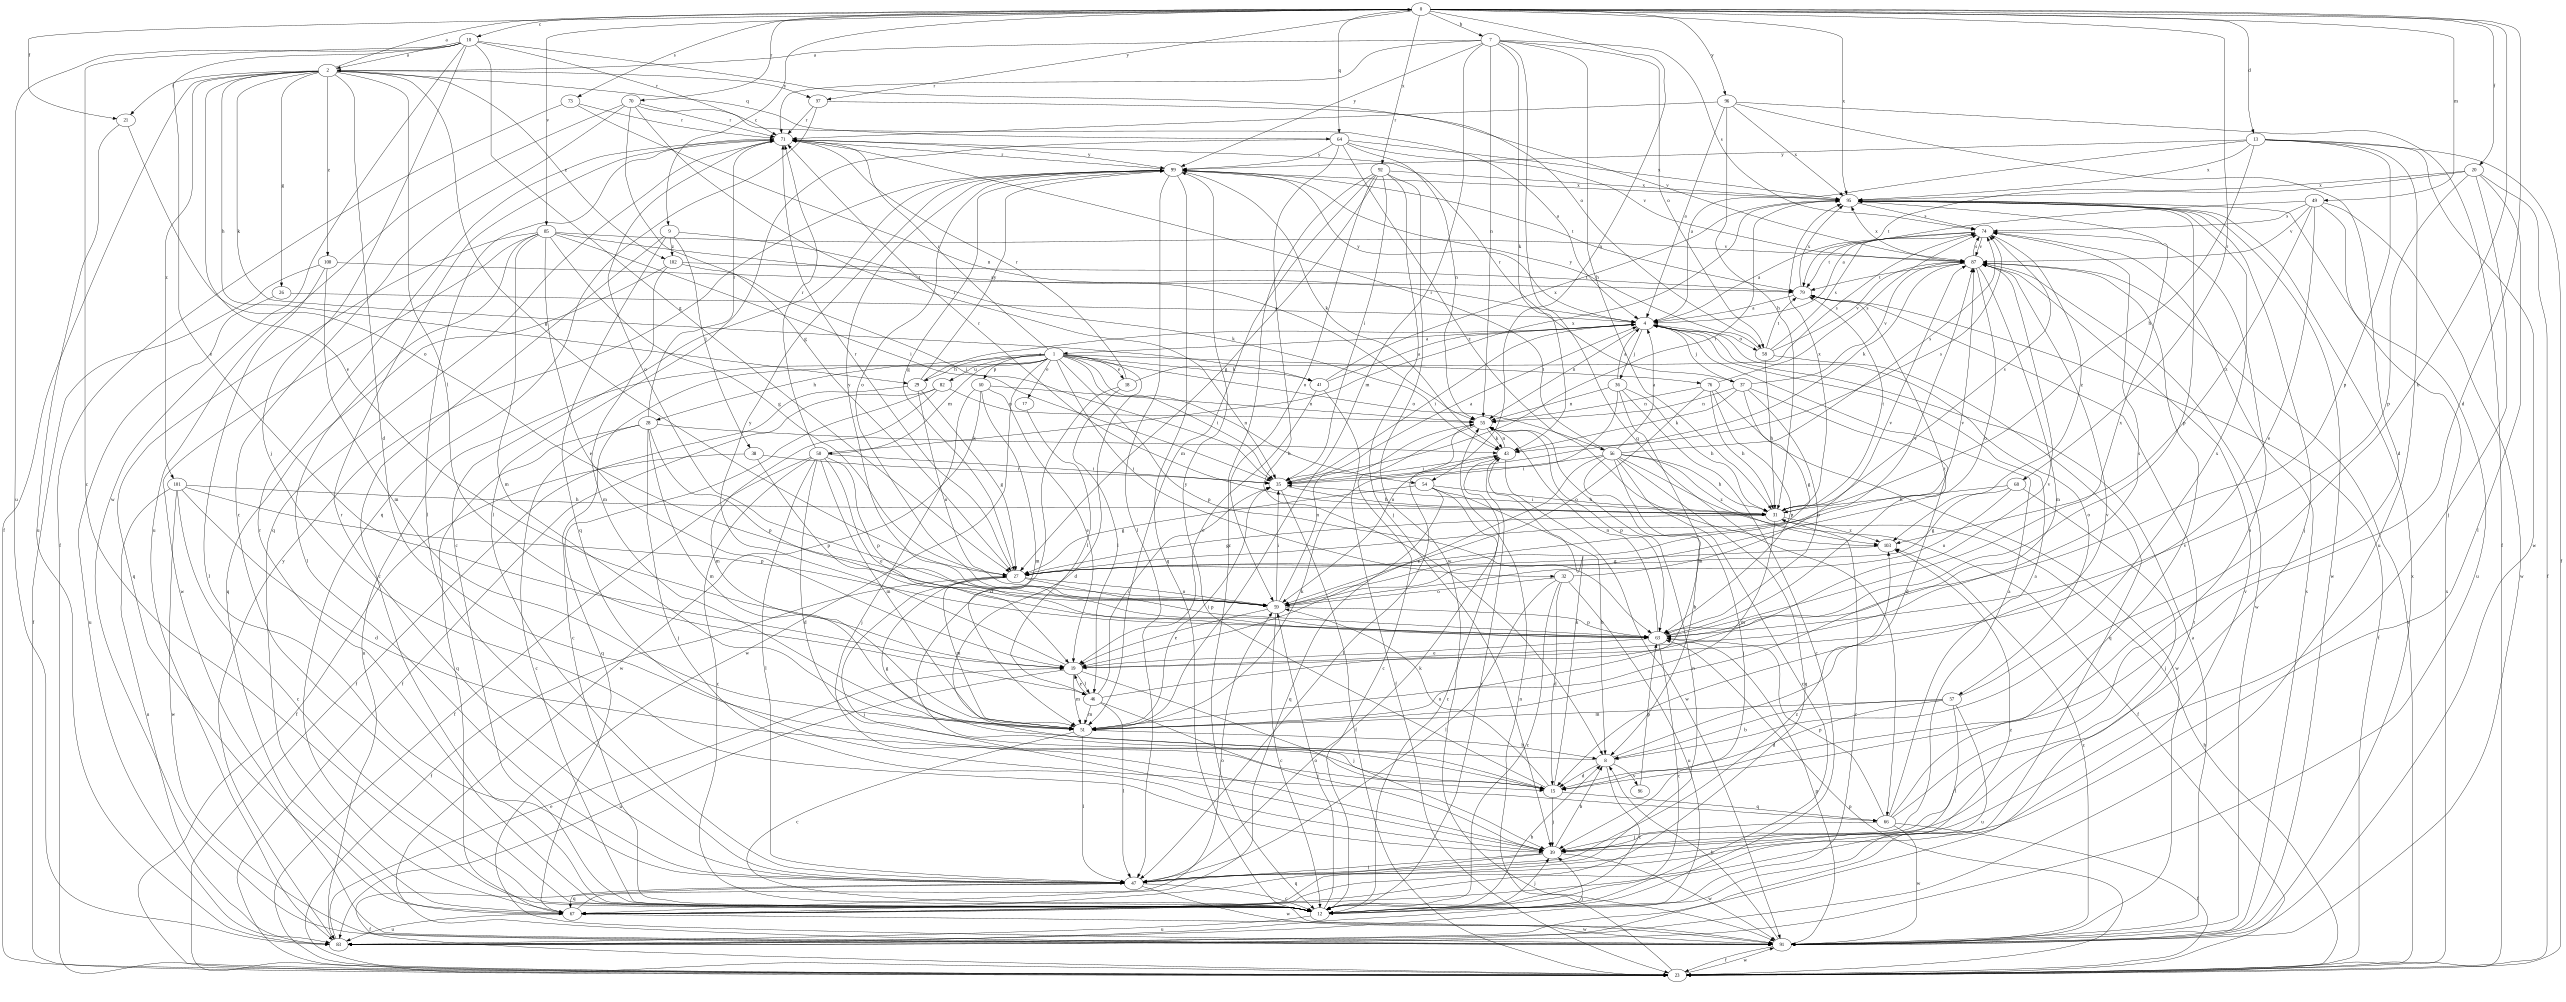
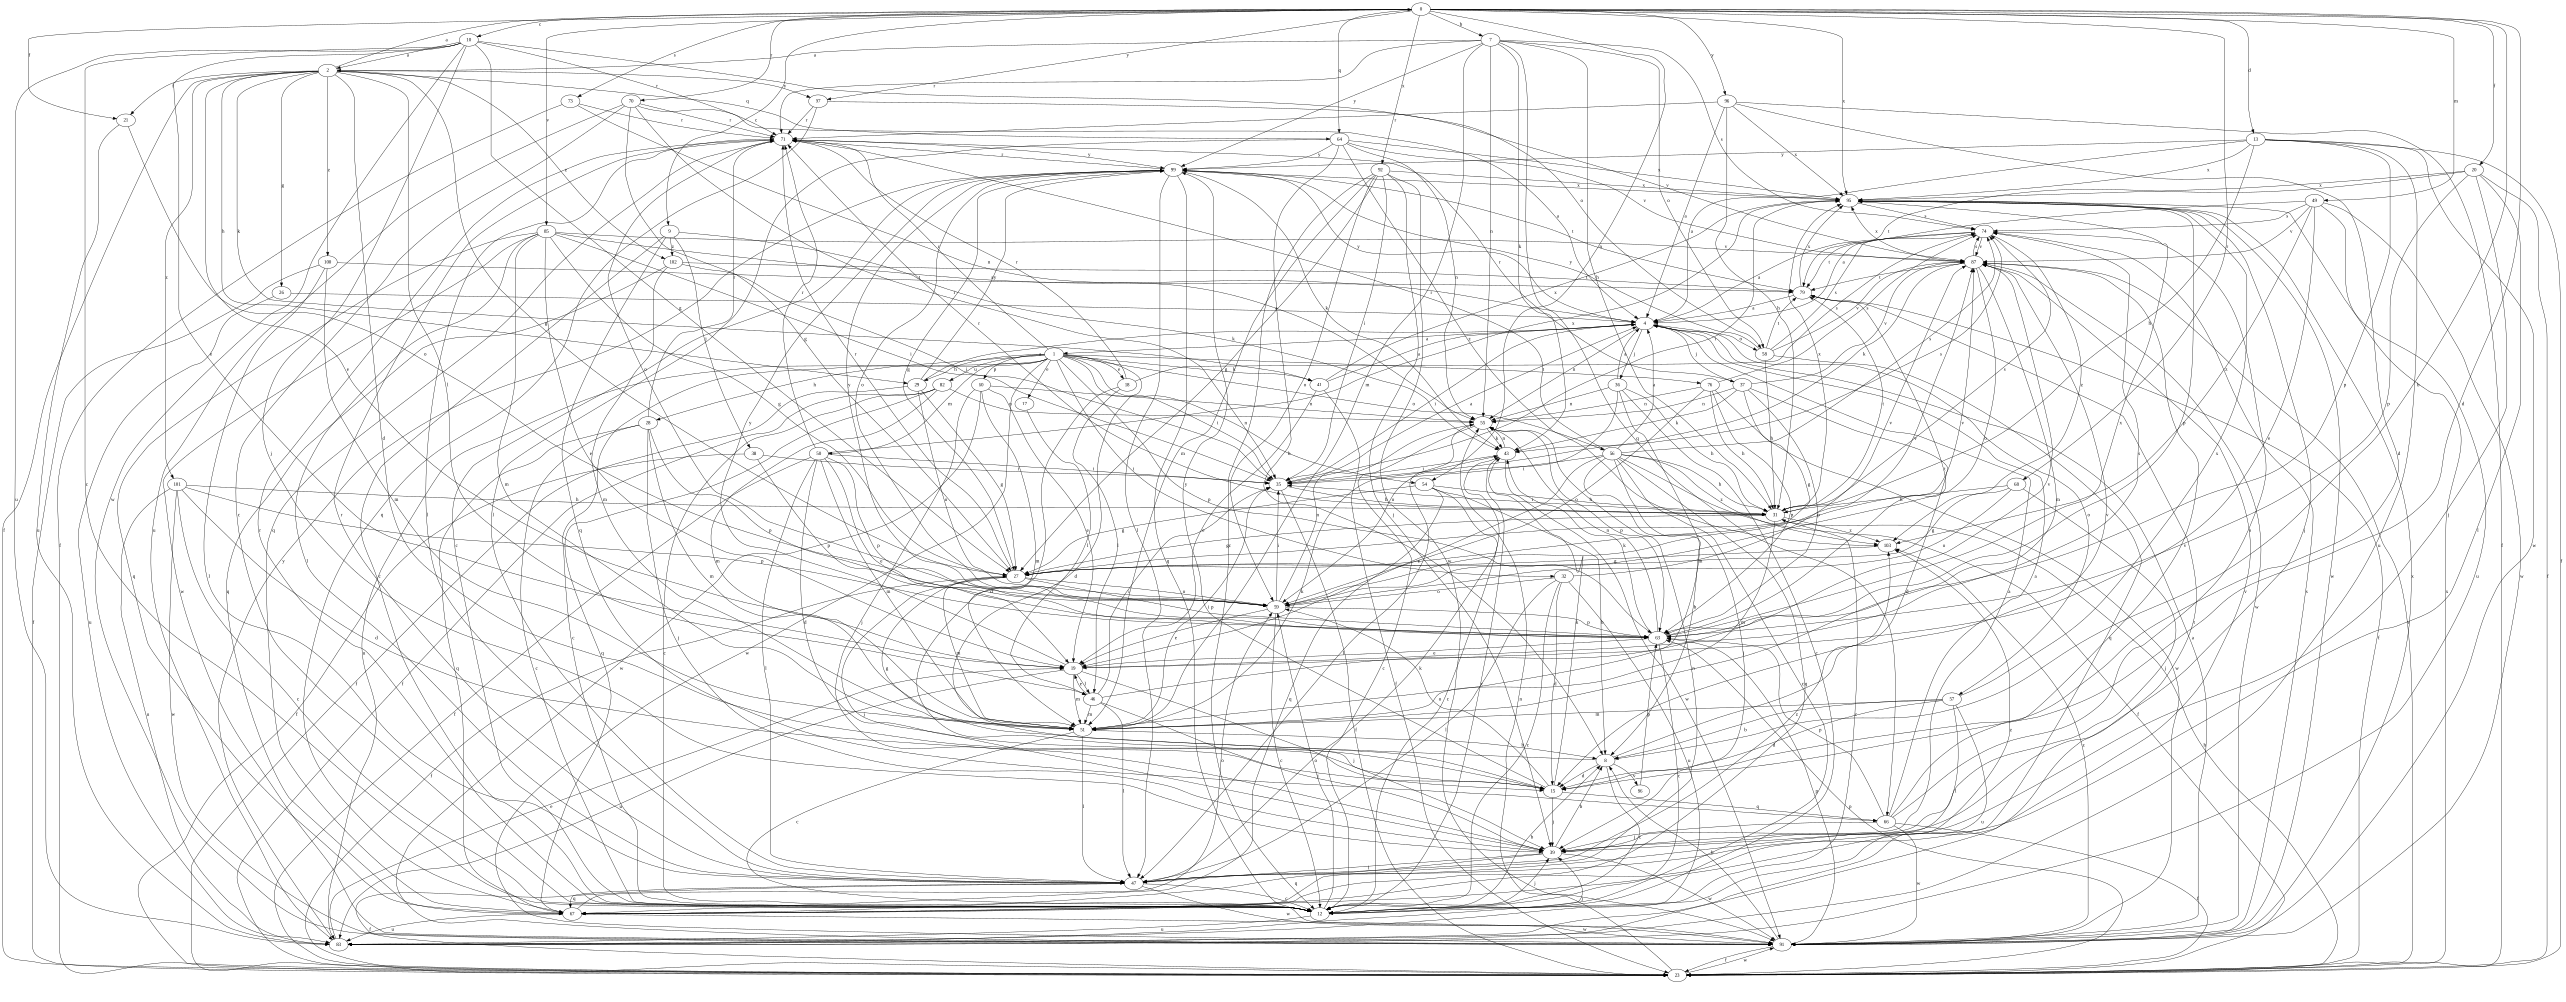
(1054, 442) -> (1597, 535)
(776, 896) -> (663, 877)
